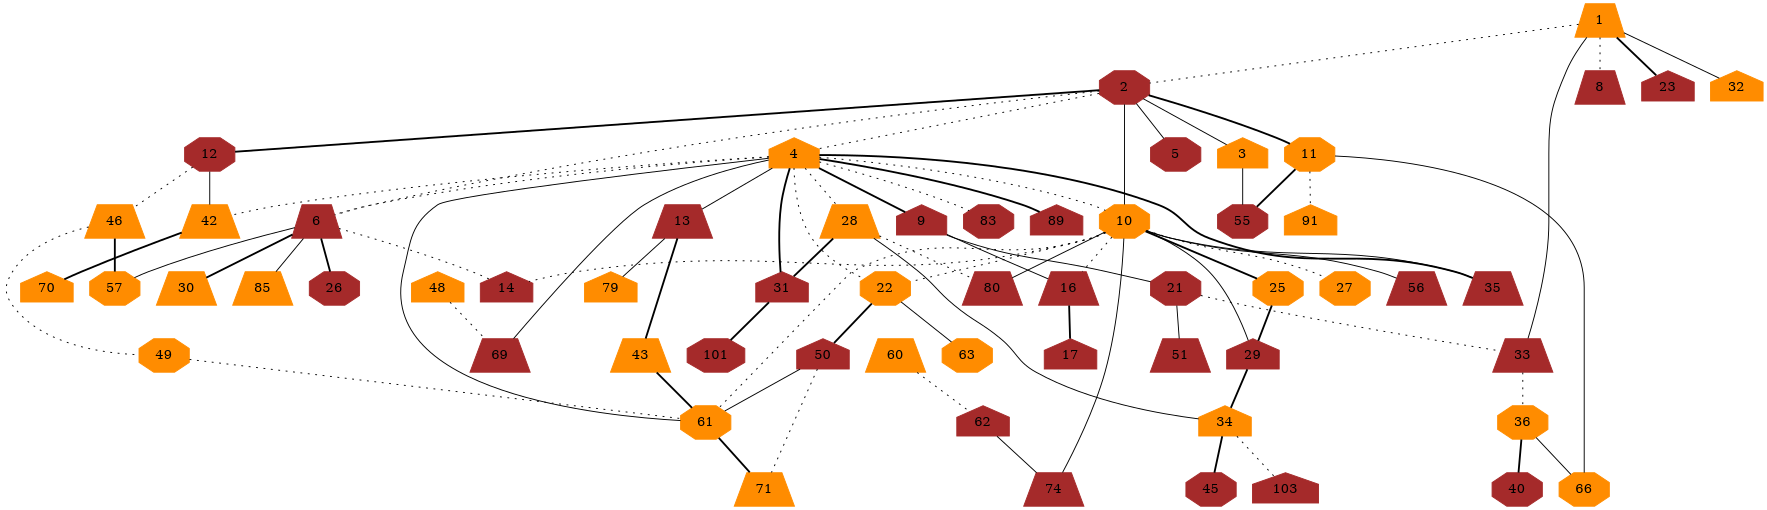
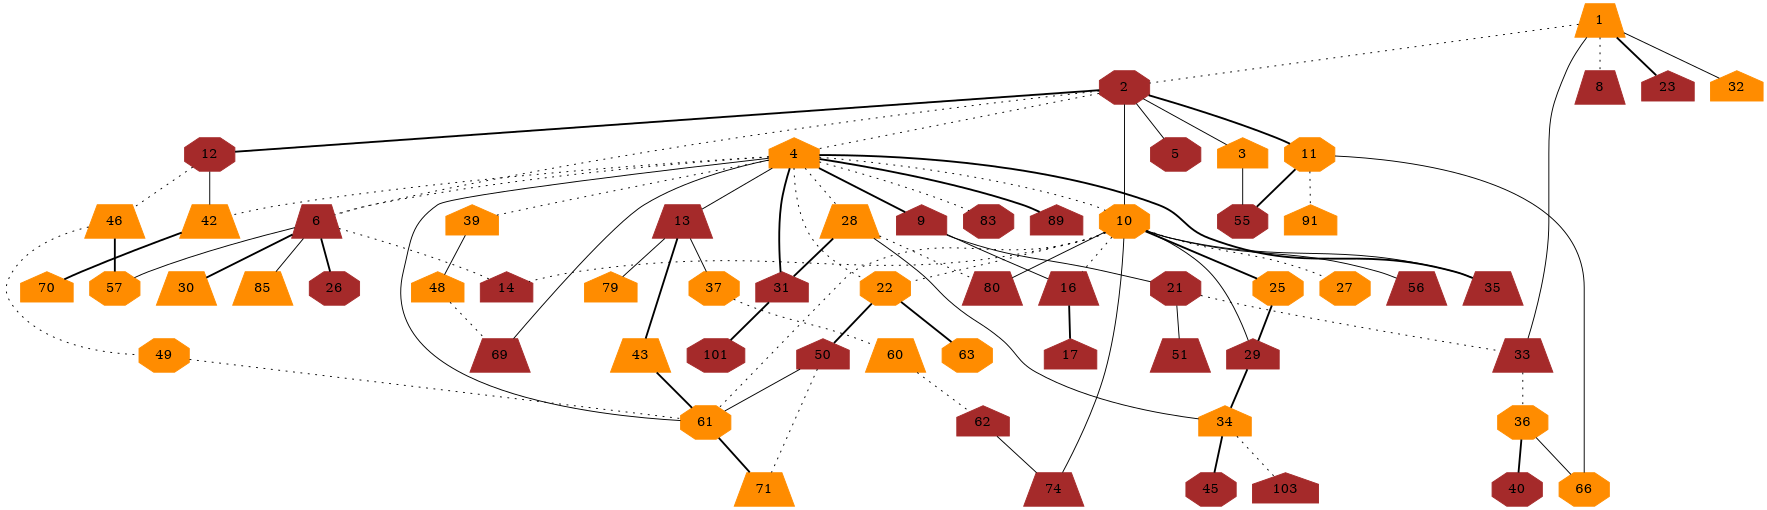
none -> (472, 221)
none -> (714, 288)
(926, 322) -> (926, 322)
